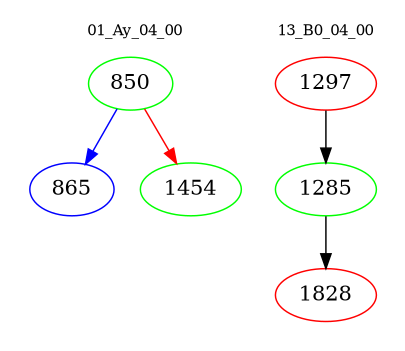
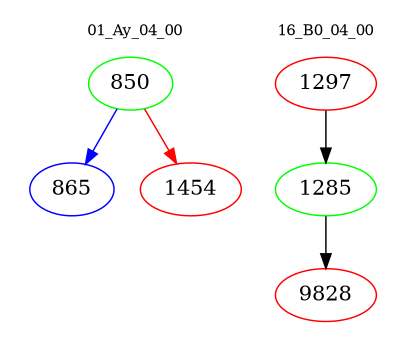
(326, 32) -> (326, 32)
(191, 189) -> (191, 189)
(326, 295) -> (326, 295)
